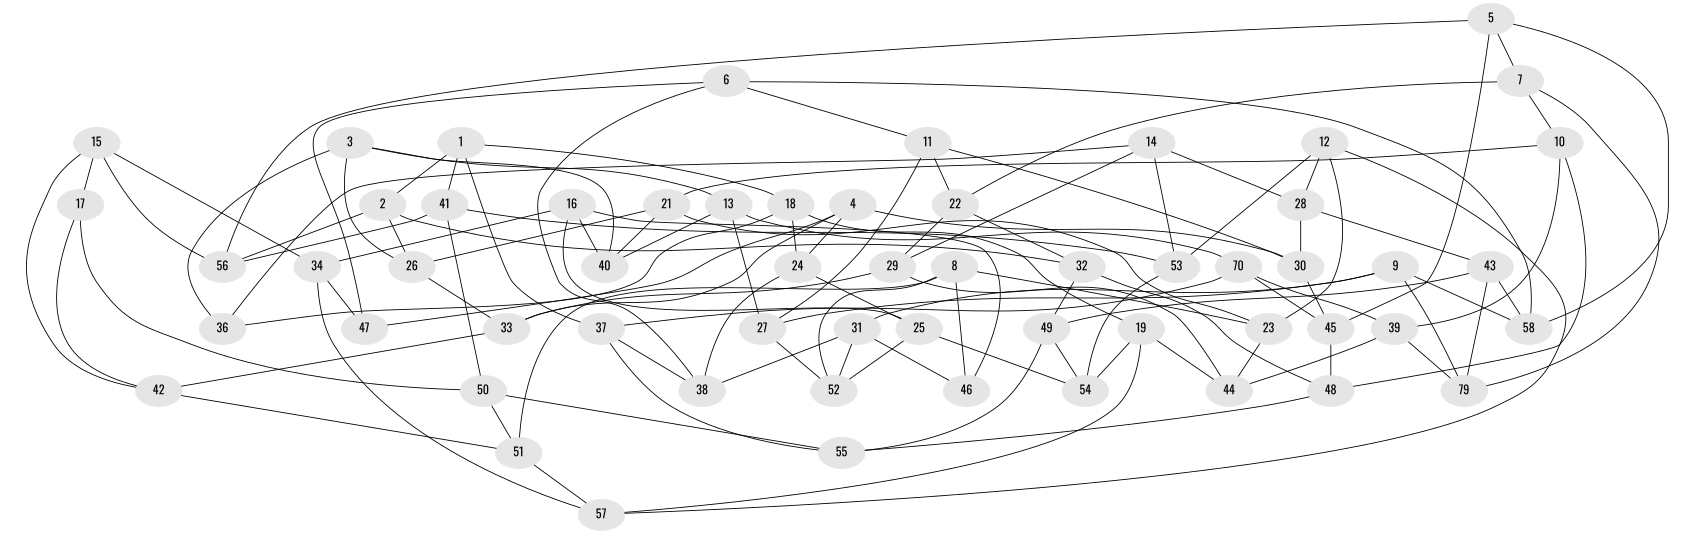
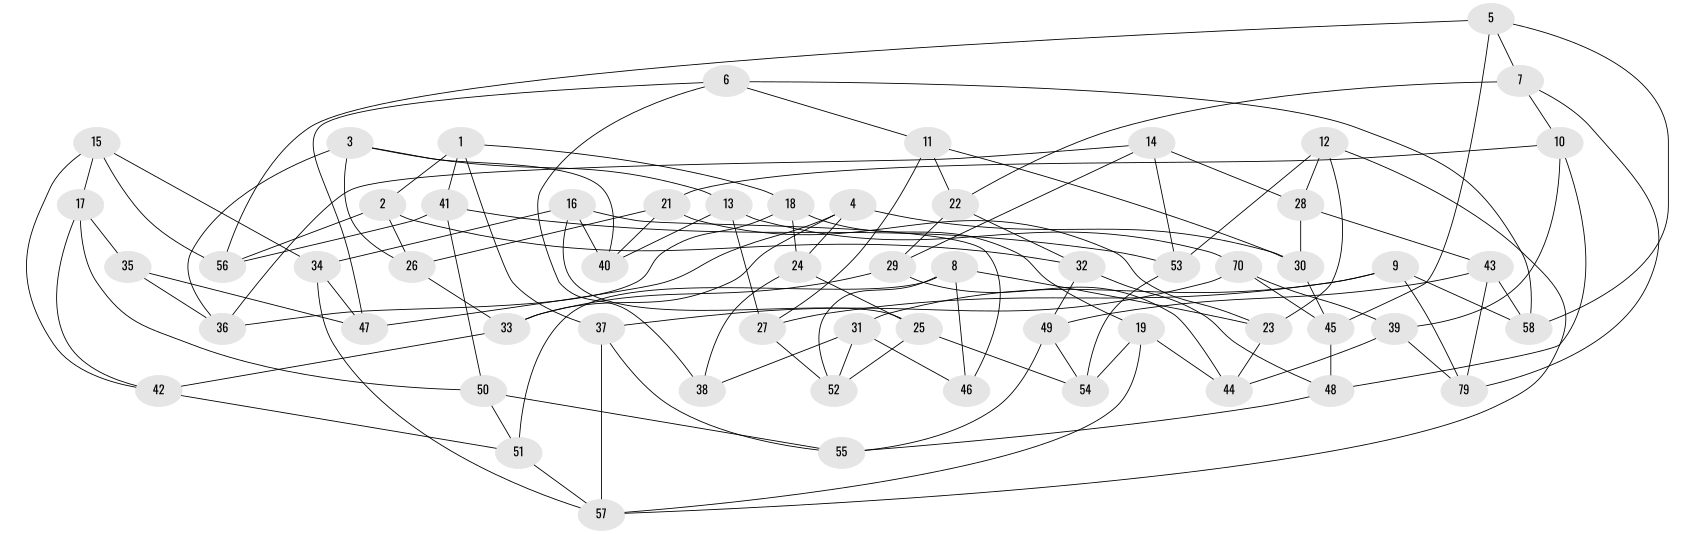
none -> (128, 267)
(652, 360) -> (601, 422)
